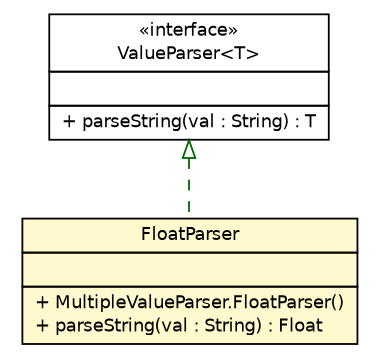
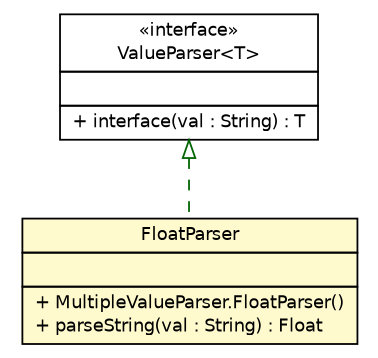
(189, 122) -> (189, 122)
